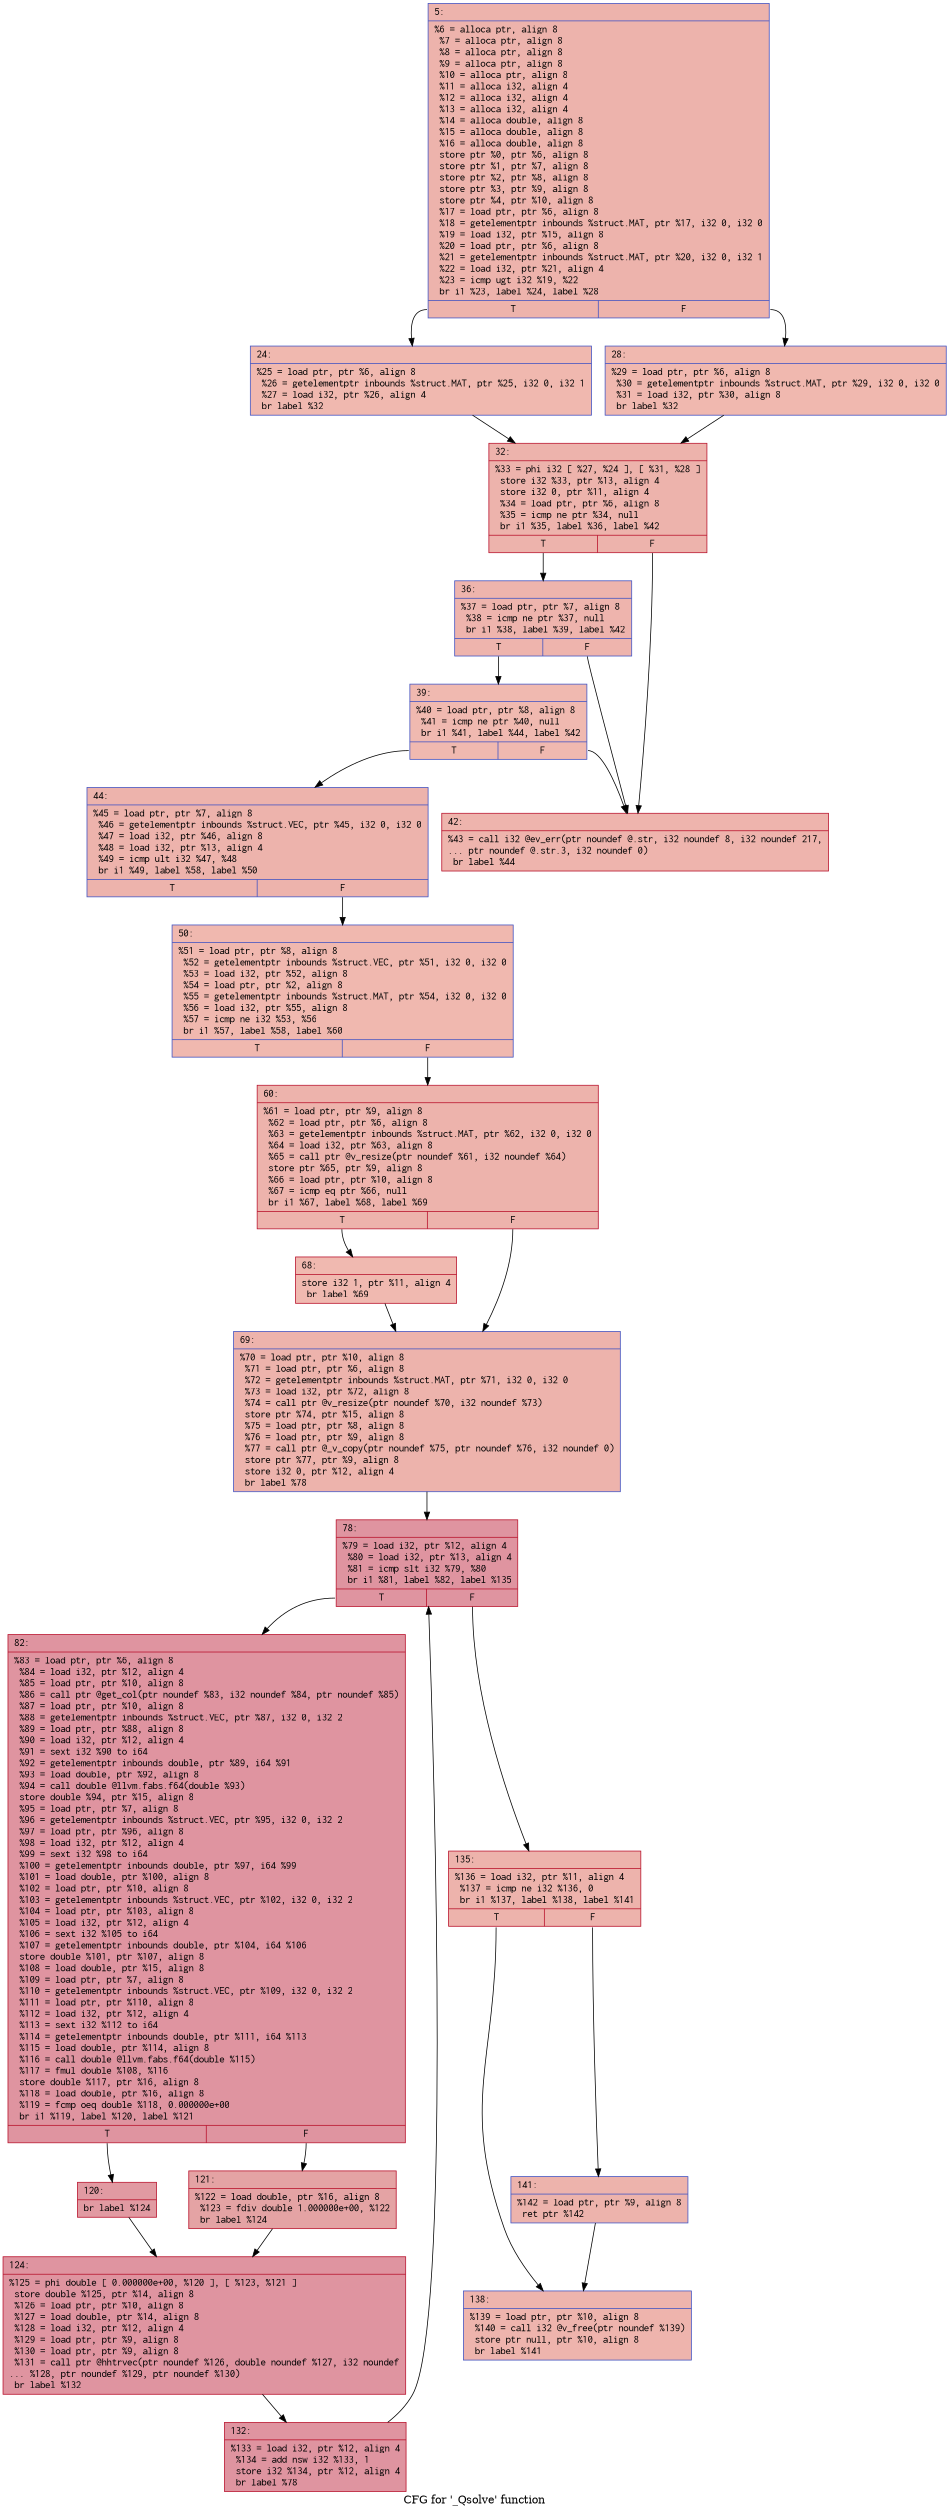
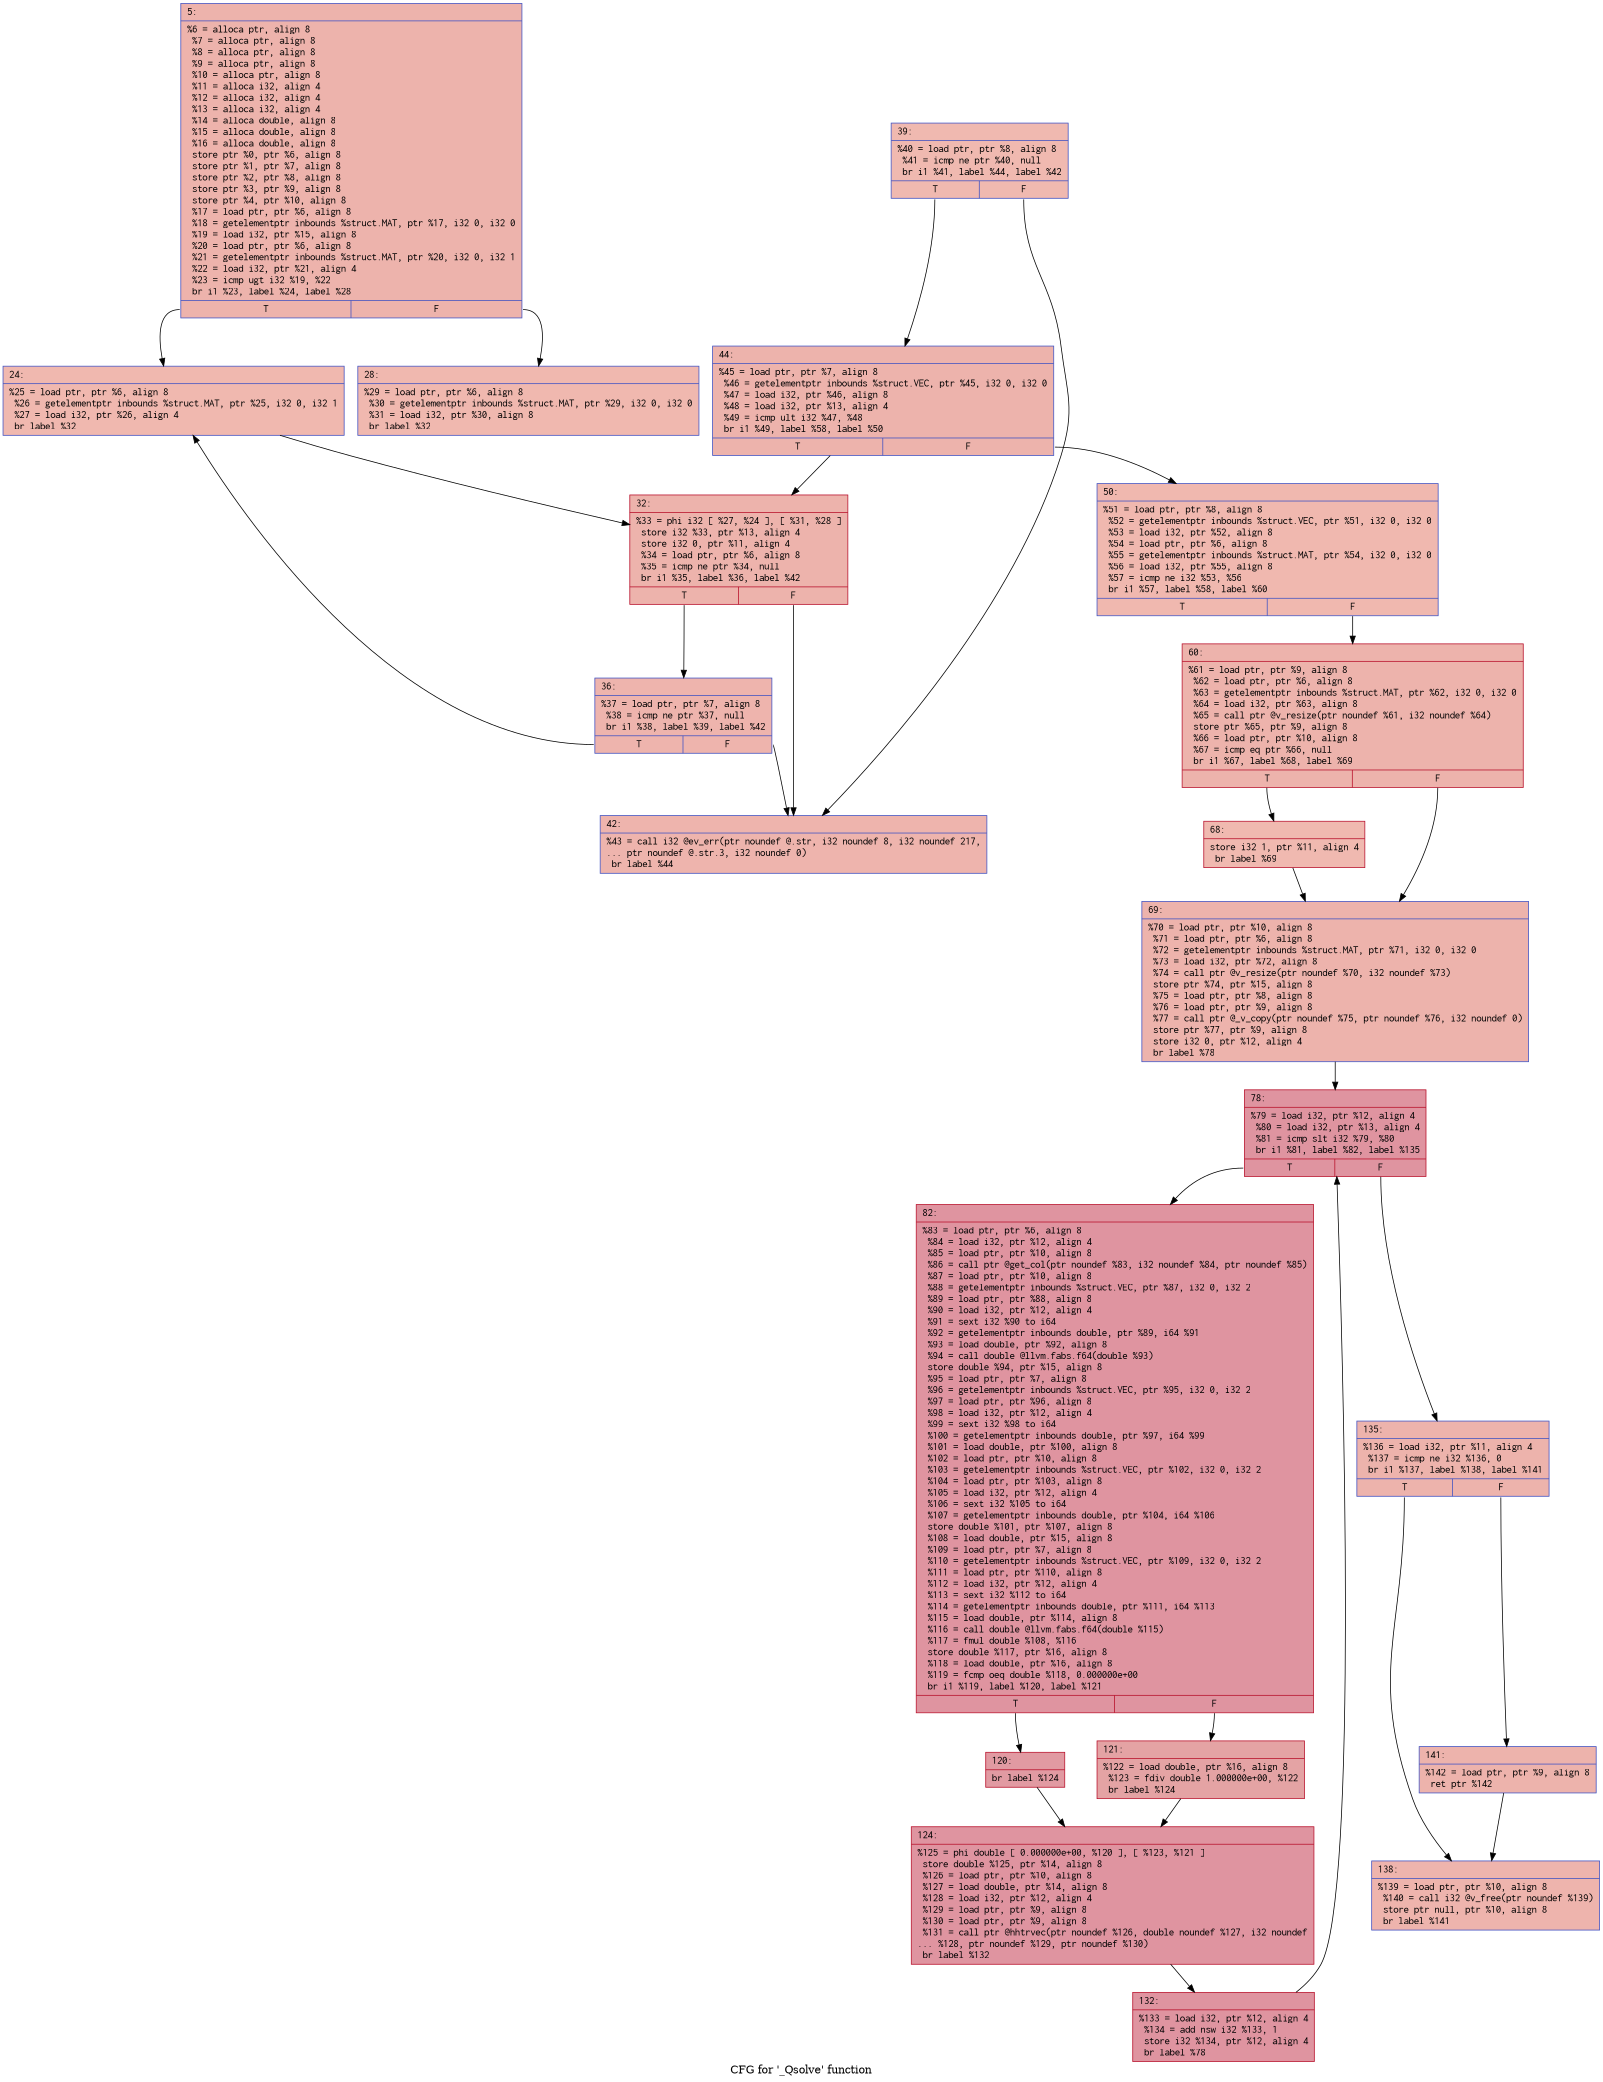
(706, 427) -> (814, 472)
(498, 666) -> (362, 641)
(635, 842) -> (794, 844)
(261, 985) -> (1186, 544)
(545, 1889) -> (1453, 1459)
